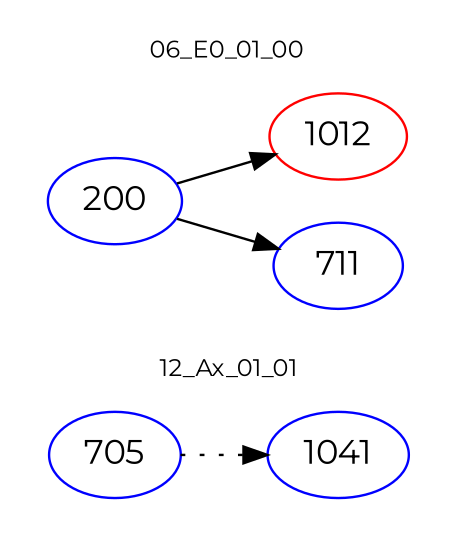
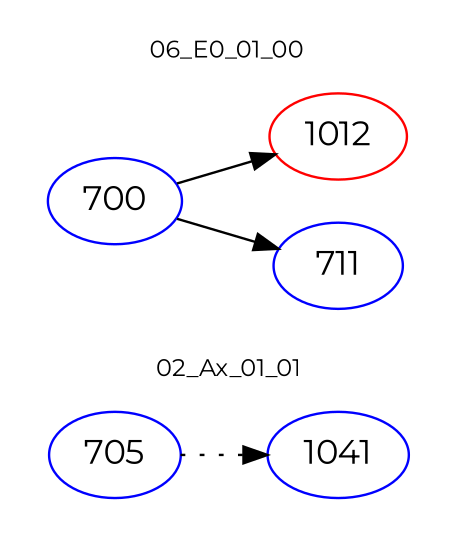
(115, 201) -> (115, 201)
(229, 370) -> (229, 370)
